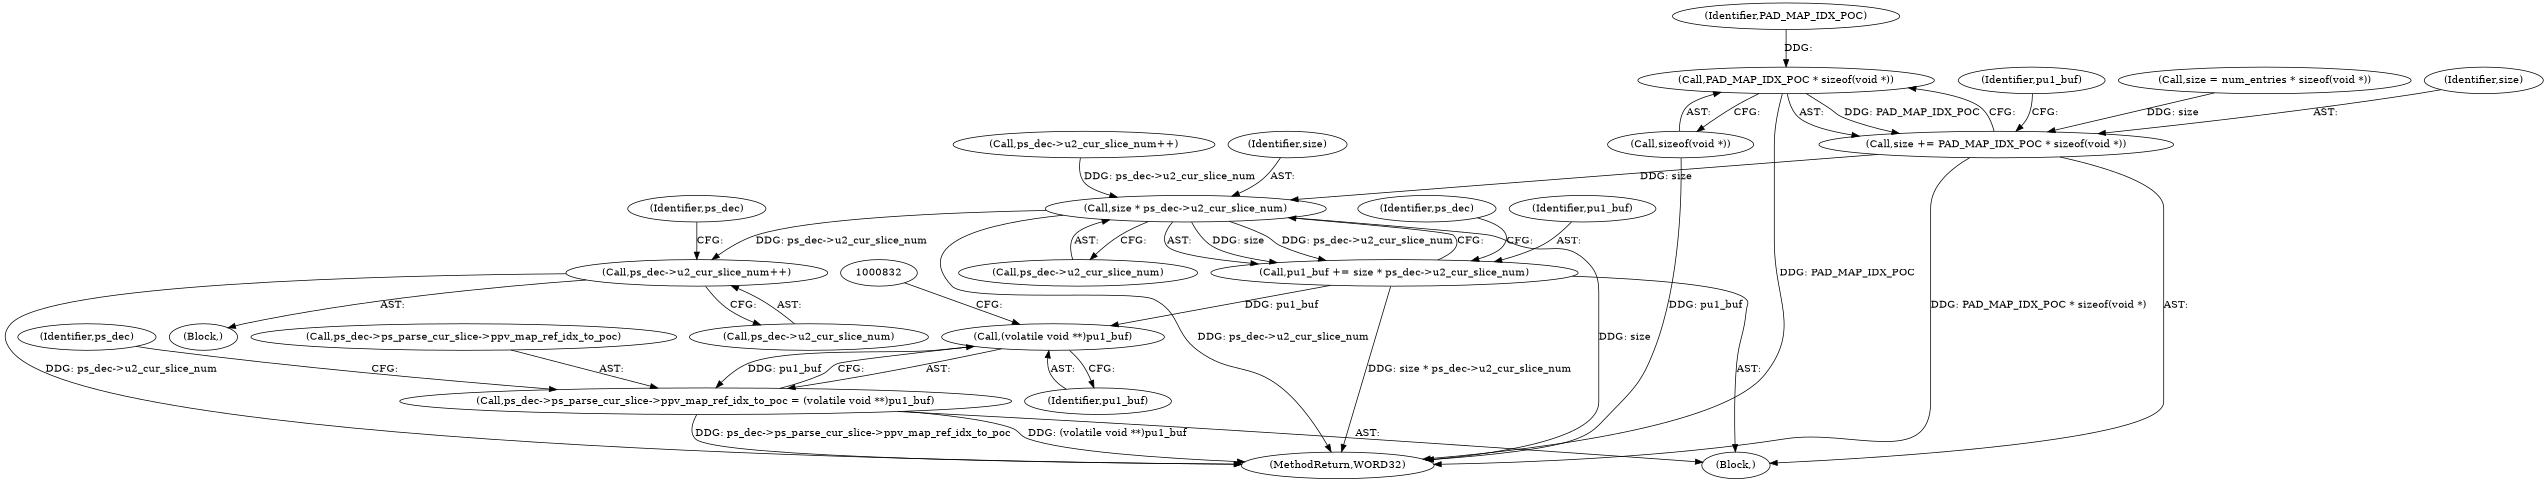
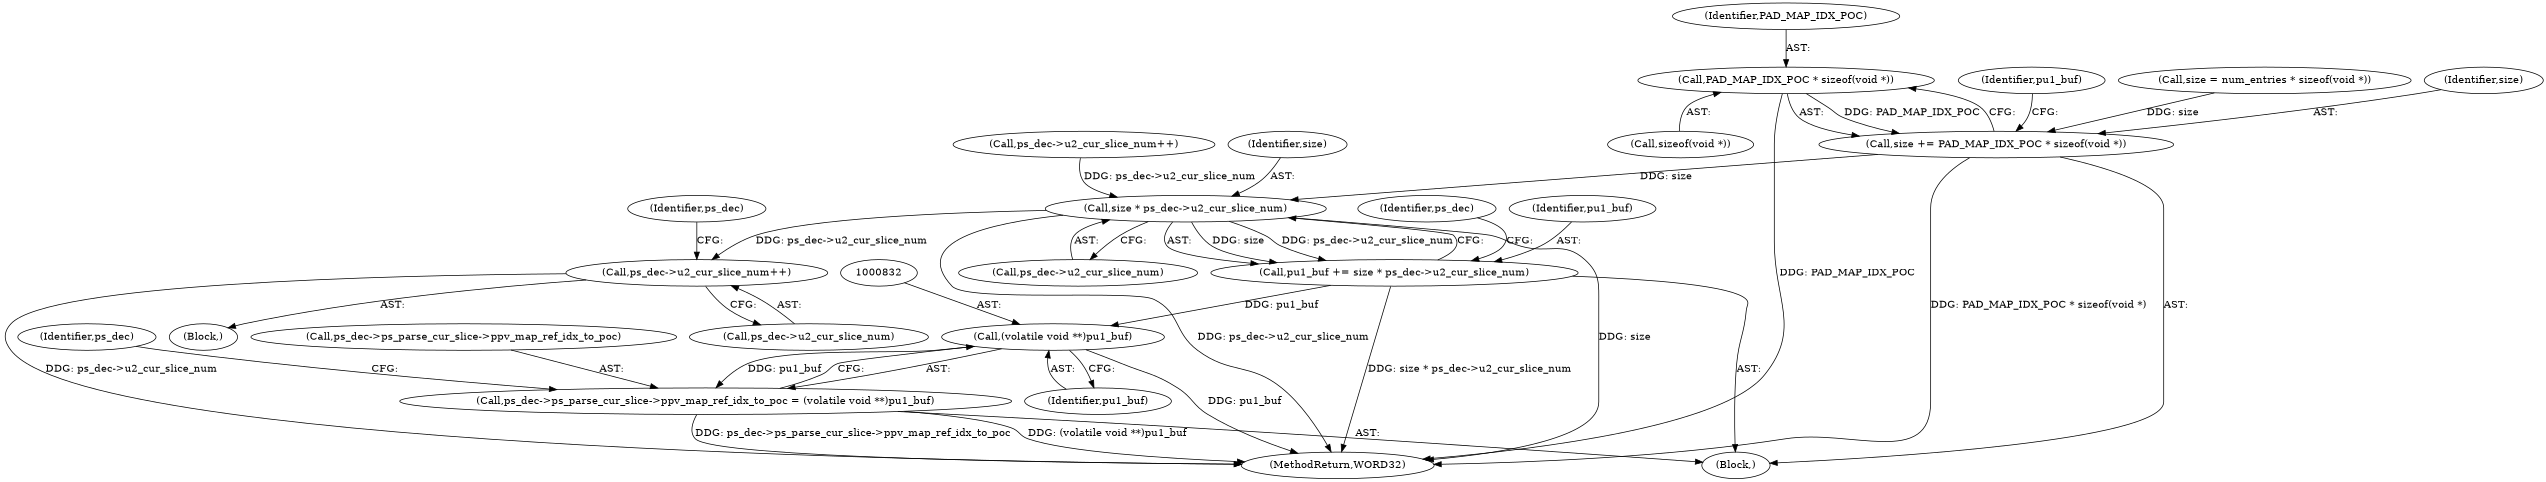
(1800, 48) -> (1800, 48)
(1730, 109) -> none
(991, 305) -> (991, 305)
(1638, 382) -> (1190, 398)
